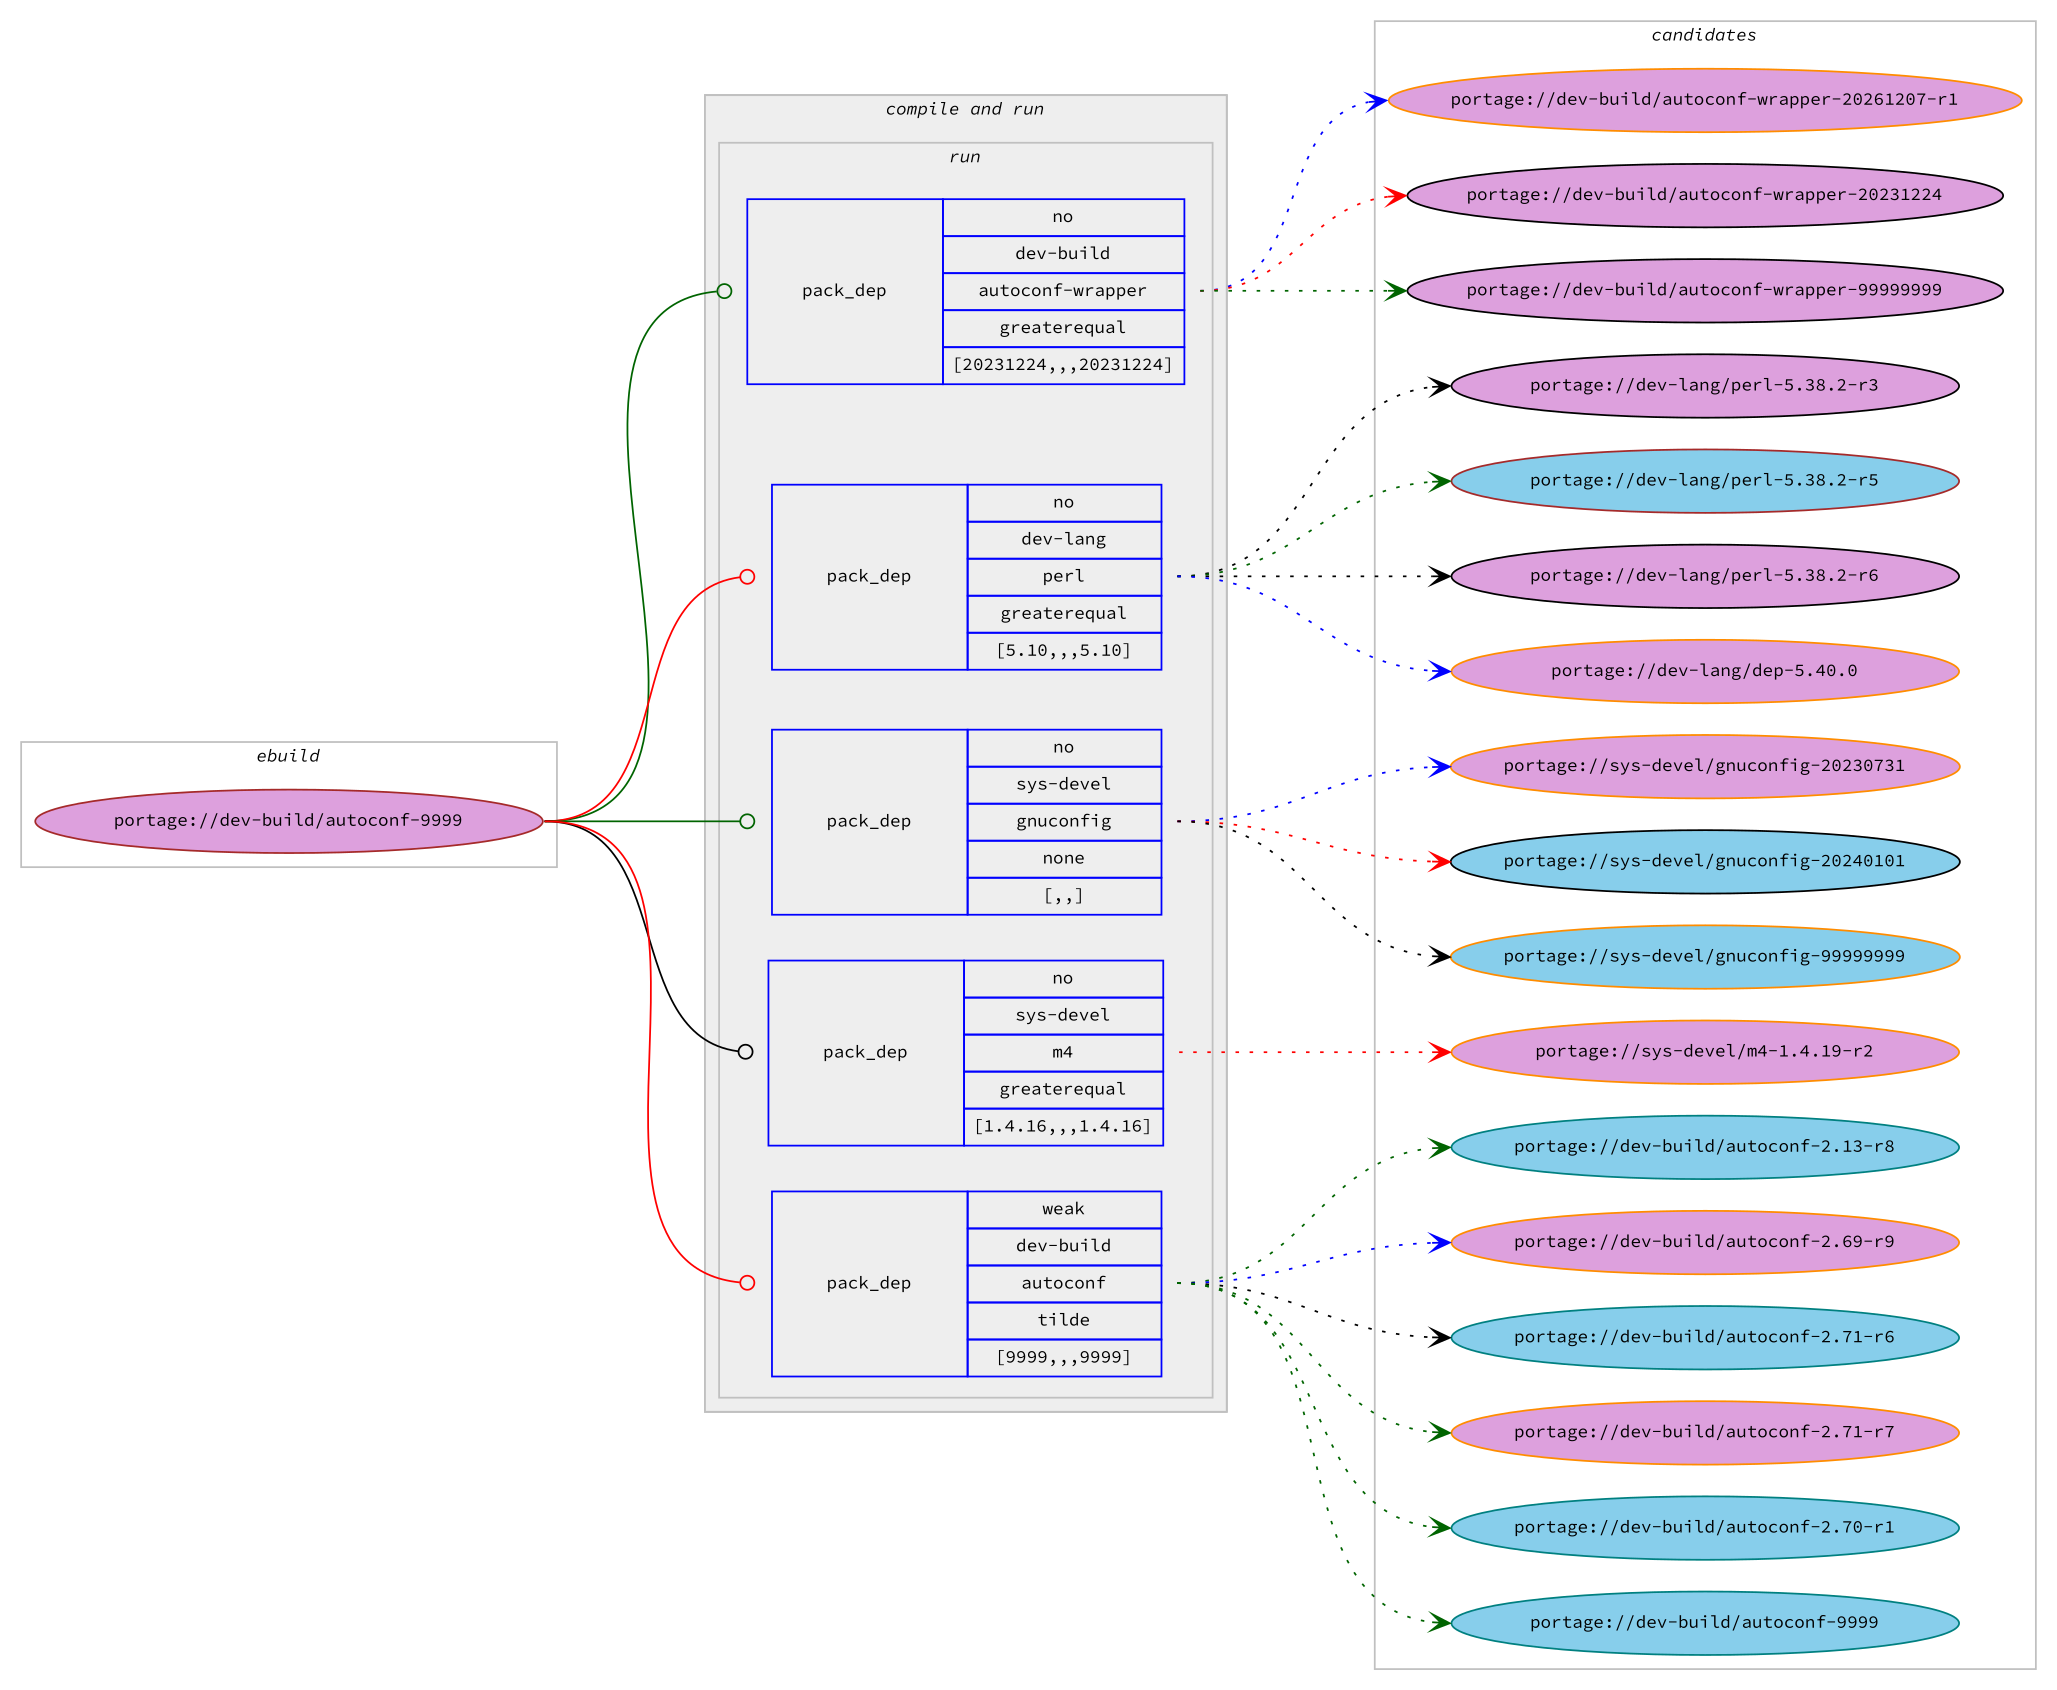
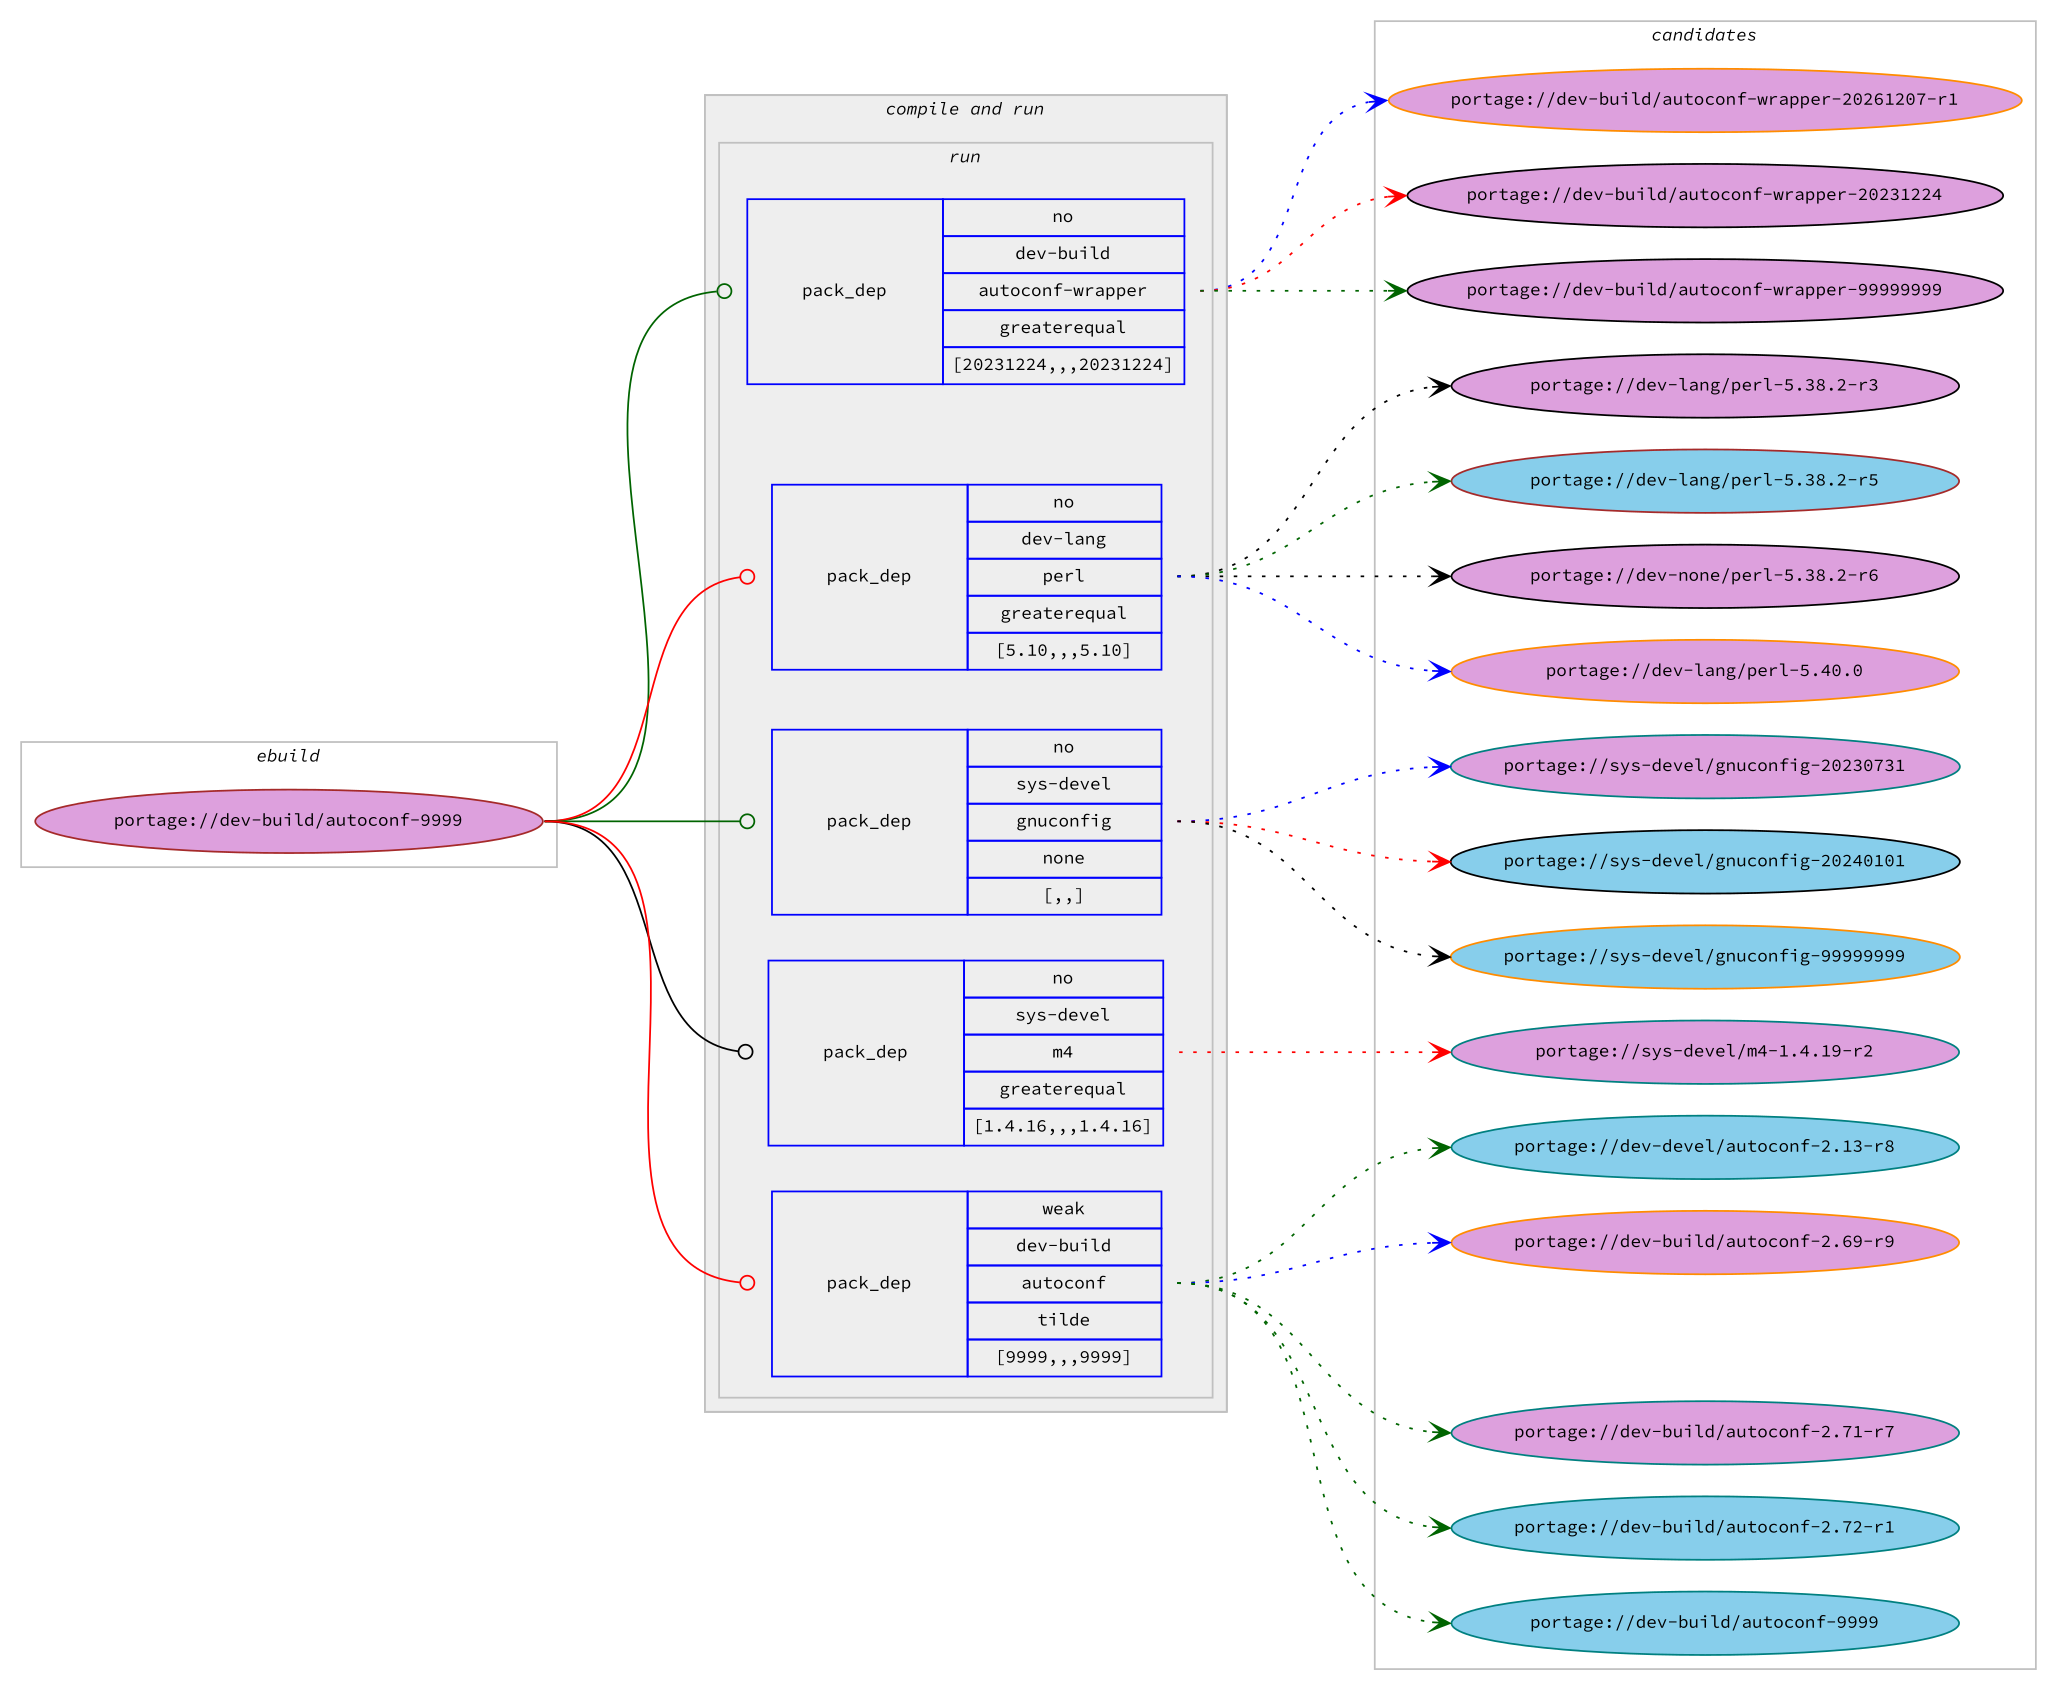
(1705, 576) -> (1705, 576)
(1705, 672) -> (1705, 672)
(1705, 767) -> (1705, 767)
(1705, 1052) -> (1705, 1052)
(1705, 1147) -> (1705, 1147)
(1705, 1338) -> none
(1705, 1433) -> (1705, 1433)
(1705, 1528) -> (1705, 1528)
